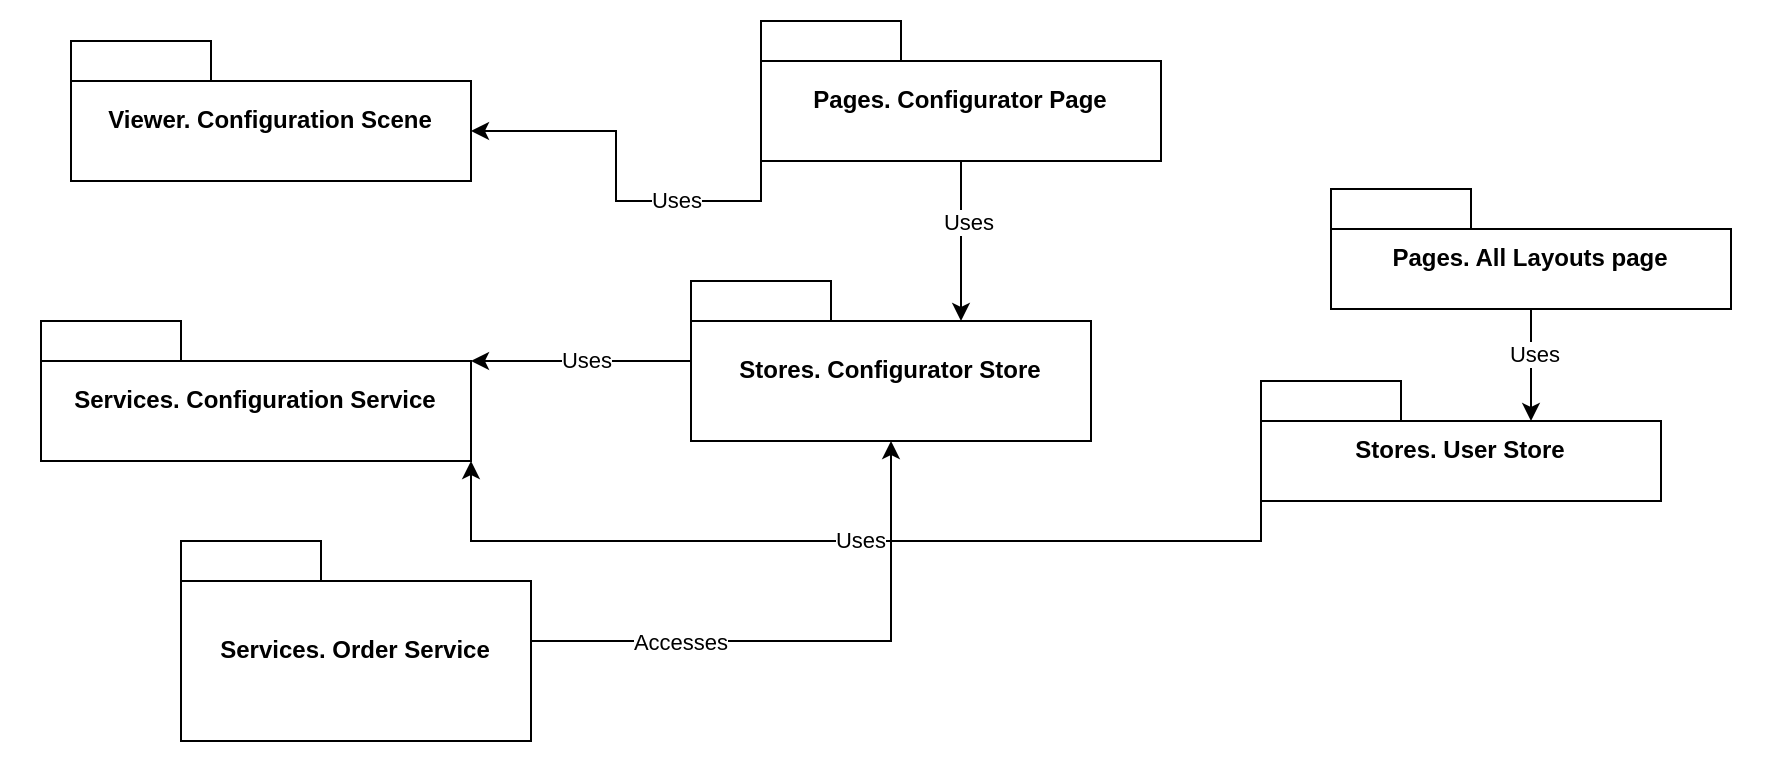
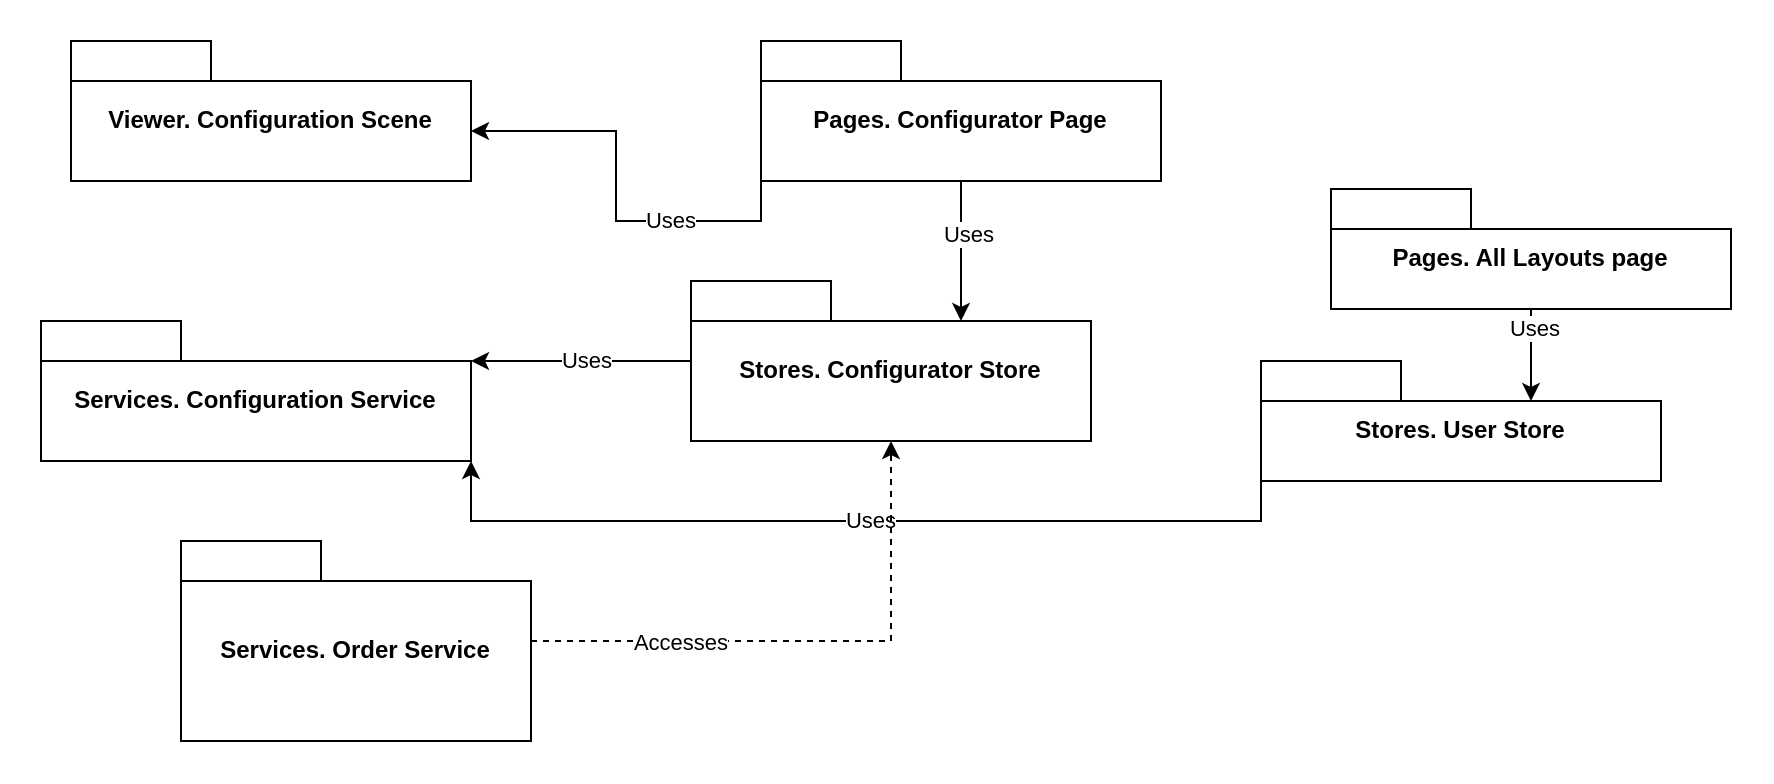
(961, 91) -> (961, 111)
(1461, 441) -> (1461, 421)
(891, 632) -> (891, 632)
